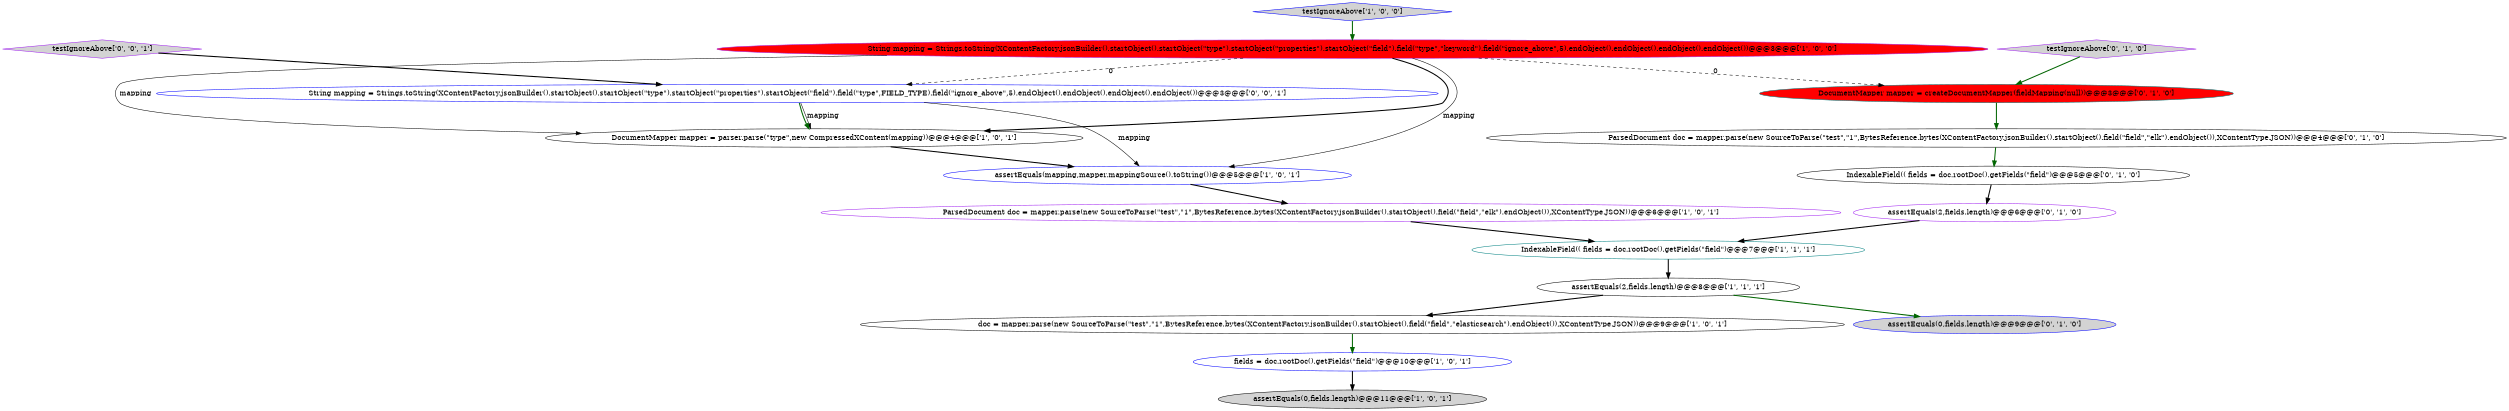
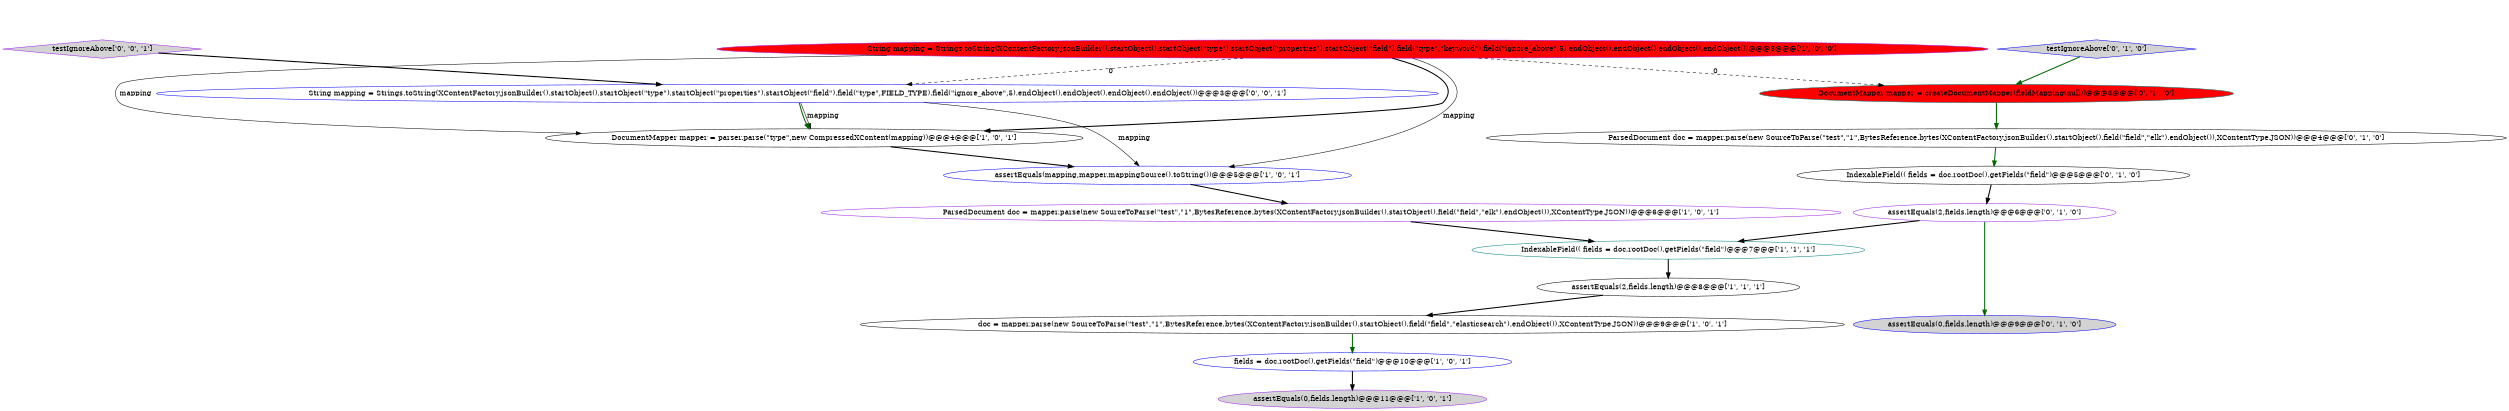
(1352, 12) -> none
(2097, 49) -> (2097, 49)
(1824, 306) -> (1985, 266)
(1352, 399) -> (1352, 399)
